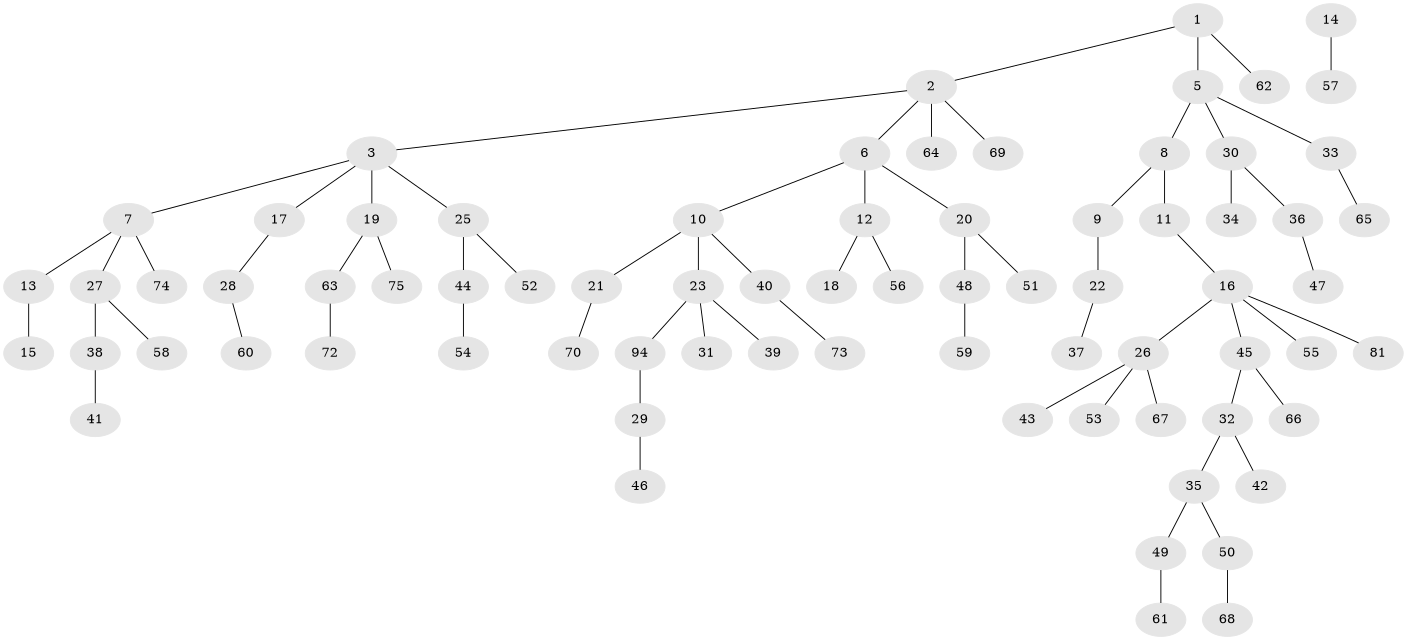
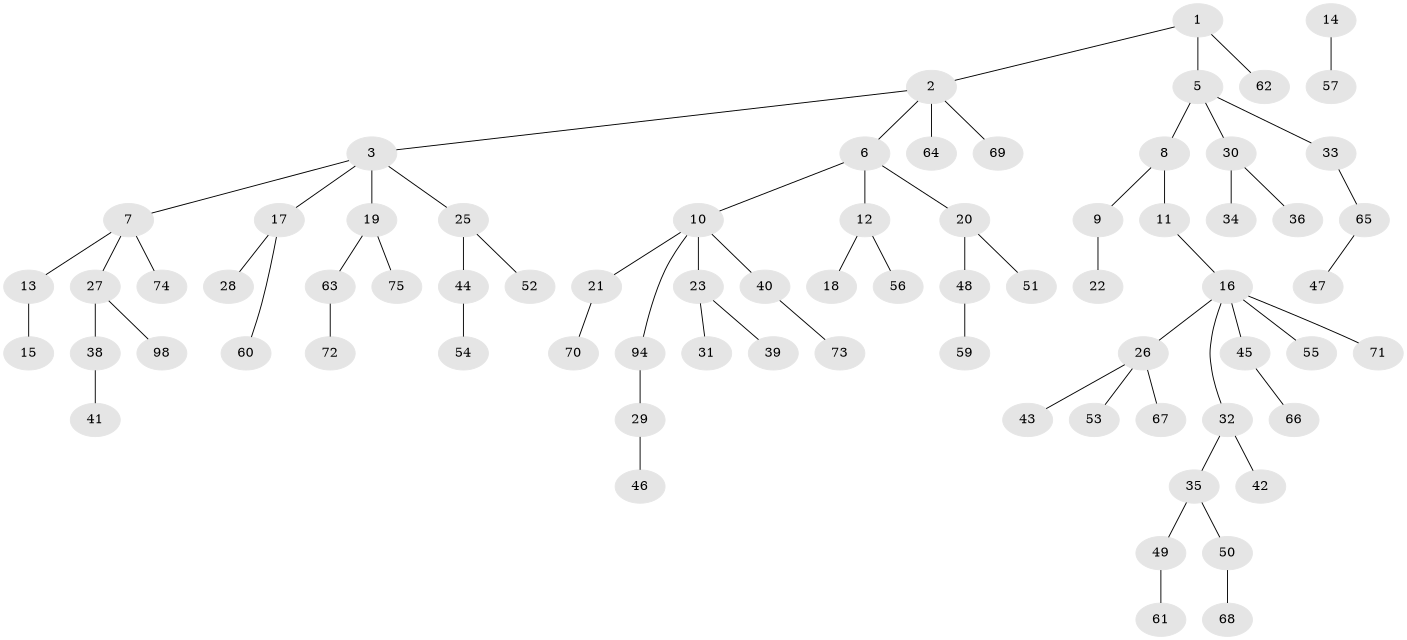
(1308, 254) -> (1341, 253)
(237, 320) -> (266, 287)
(669, 320) -> (659, 283)
(162, 353) -> (162, 353)
(1077, 353) -> none
(1378, 353) -> (1378, 353)
(1236, 387) -> (1210, 353)
